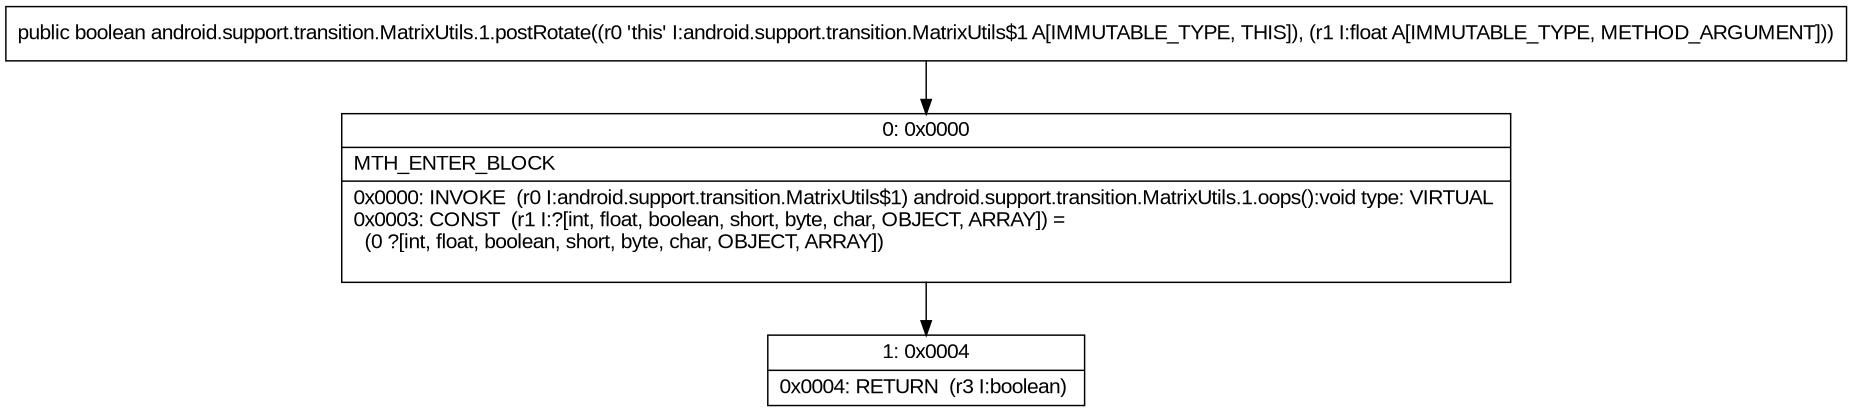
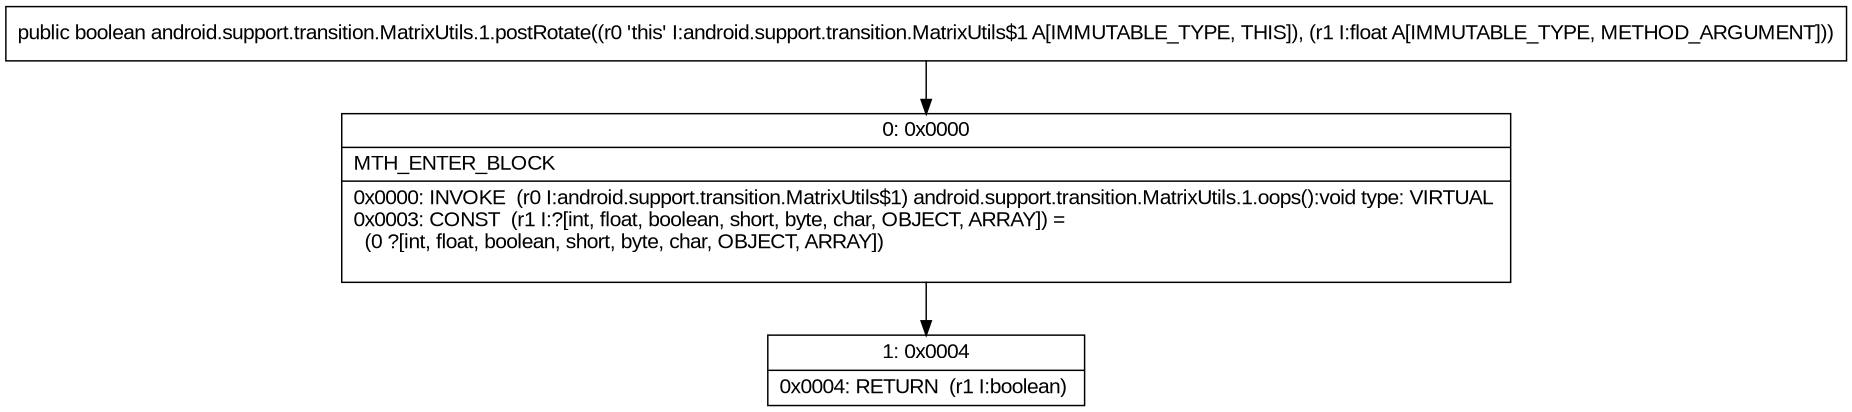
(926, 387) -> (926, 387)
